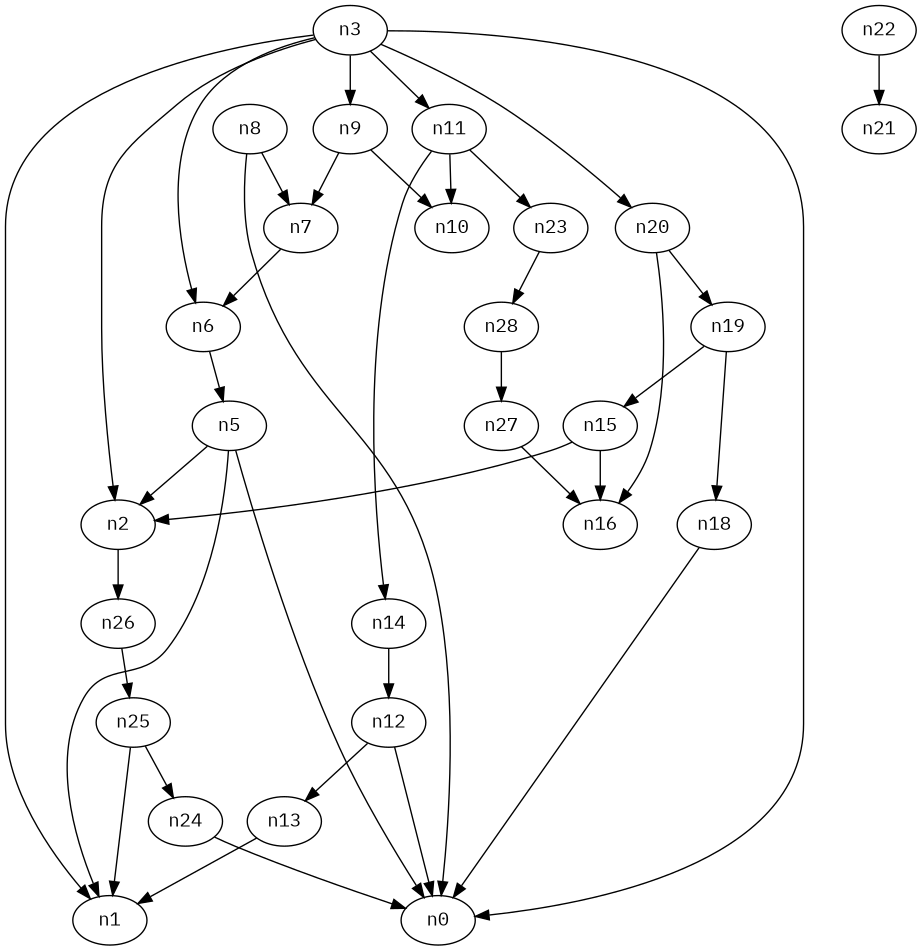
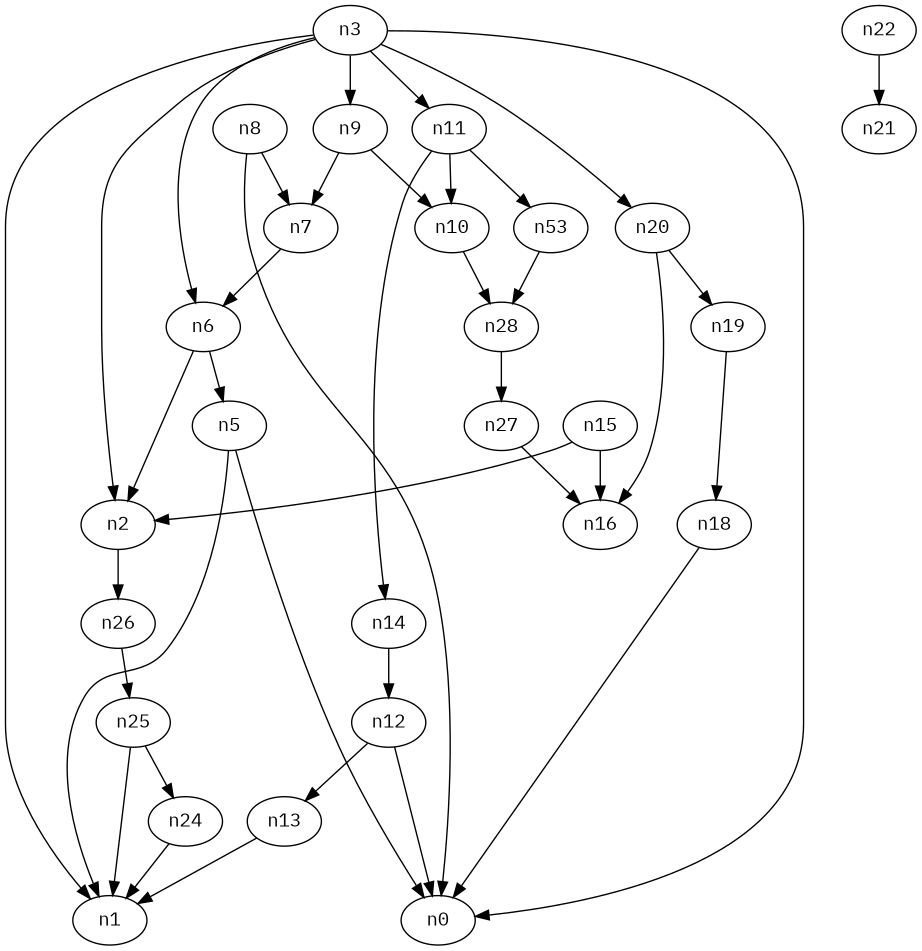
(551, 228) -> (551, 228)
none -> (473, 271)
(672, 371) -> none
(179, 471) -> (164, 419)
(303, 872) -> (152, 865)
